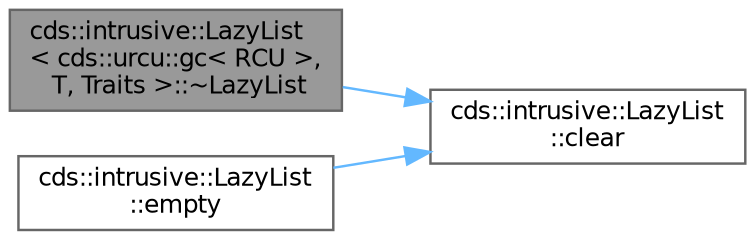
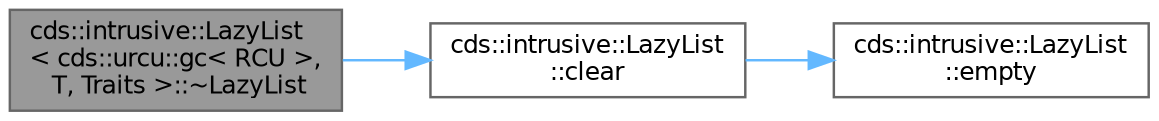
(369, 162) -> (777, 60)
